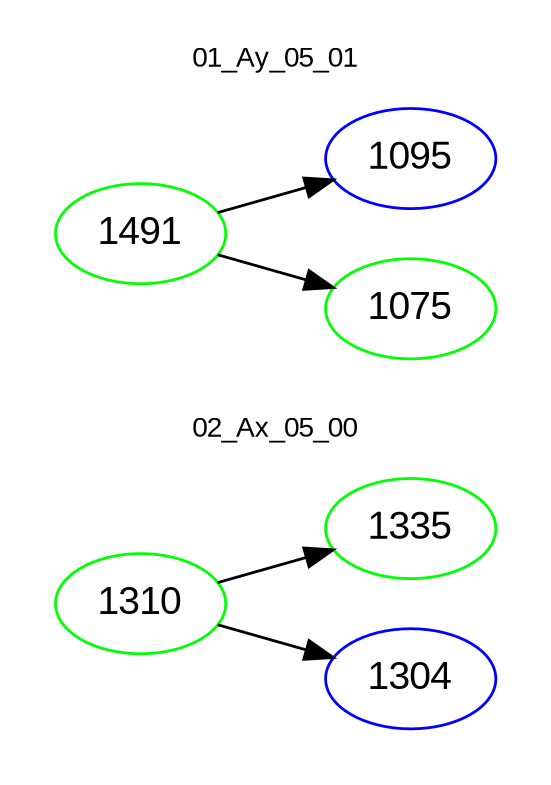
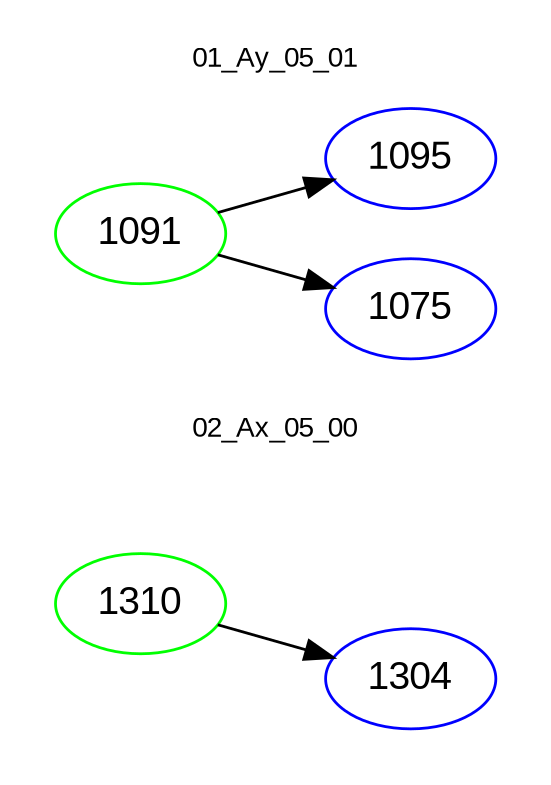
(141, 234) -> (141, 234)
(411, 309) -> (411, 309)
(411, 529) -> none
